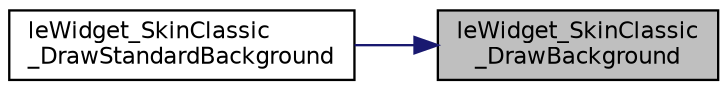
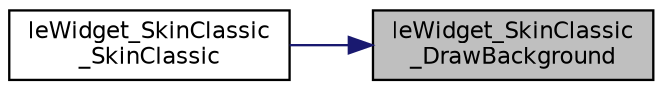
(182, 45) -> (149, 45)
